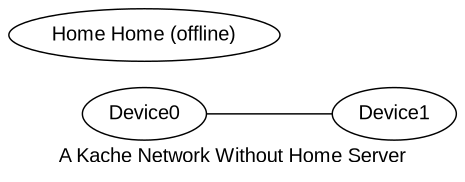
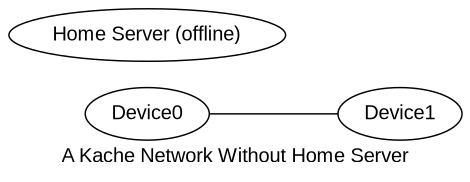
(144, 35) -> (147, 35)
